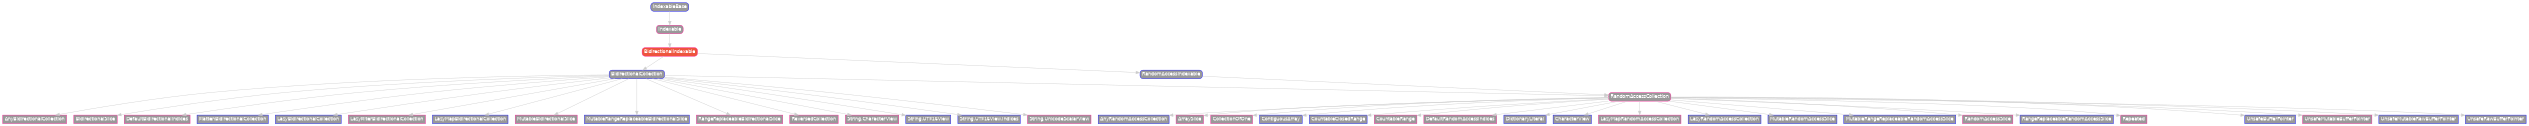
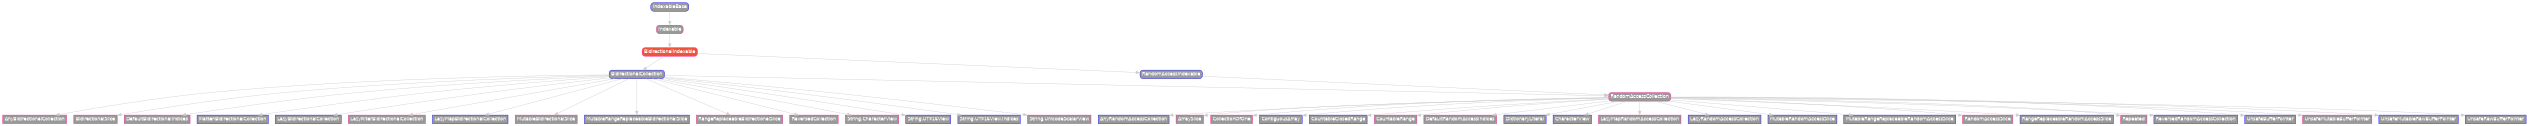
none -> (2196, 119)
